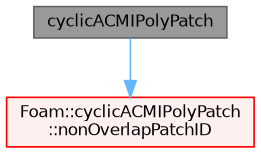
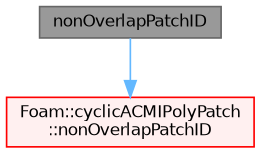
(130, 22) -> (130, 22)
